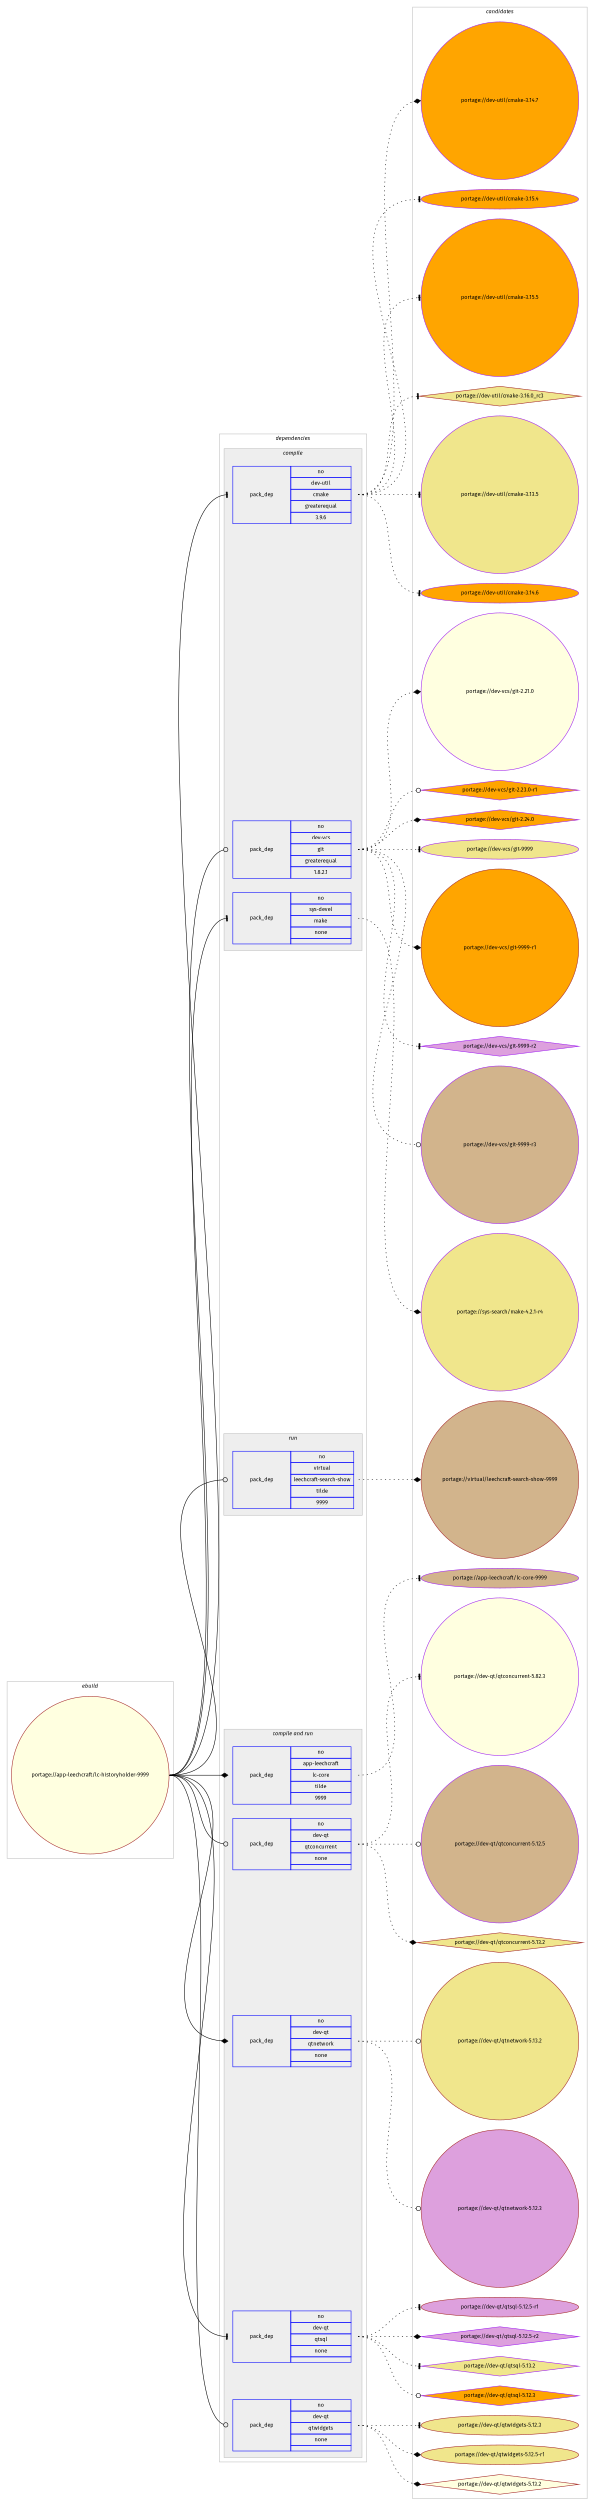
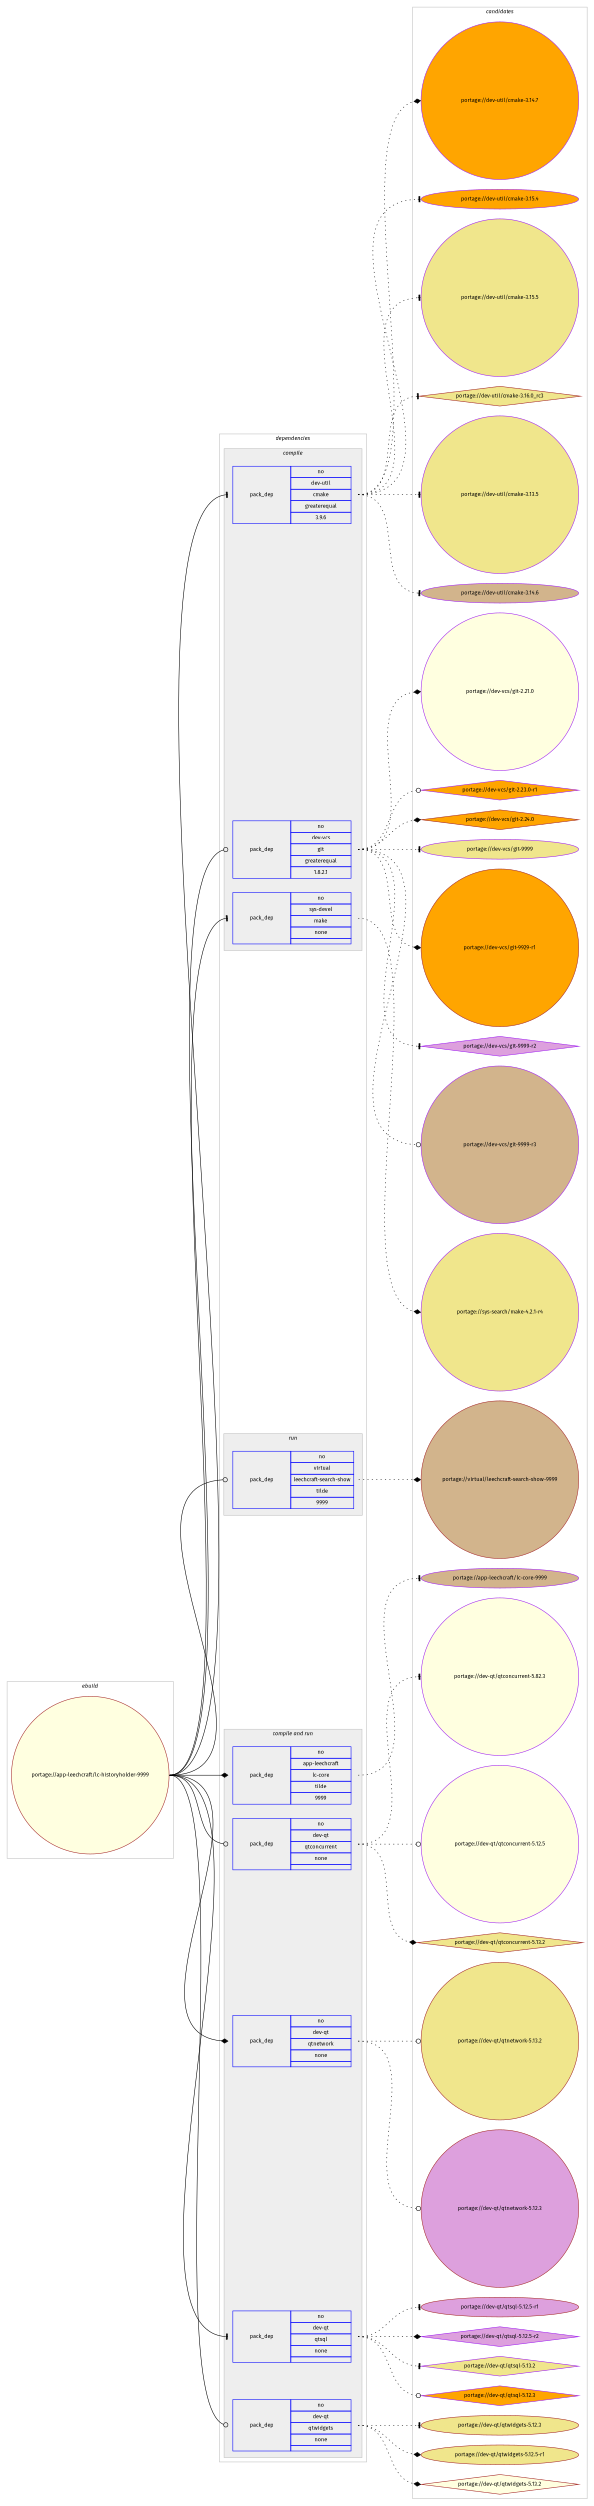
(500, 298) -> (500, 298)
(500, 593) -> (500, 593)
(500, 820) -> (500, 820)
(500, 948) -> (500, 948)
(500, 1844) -> (500, 1844)
